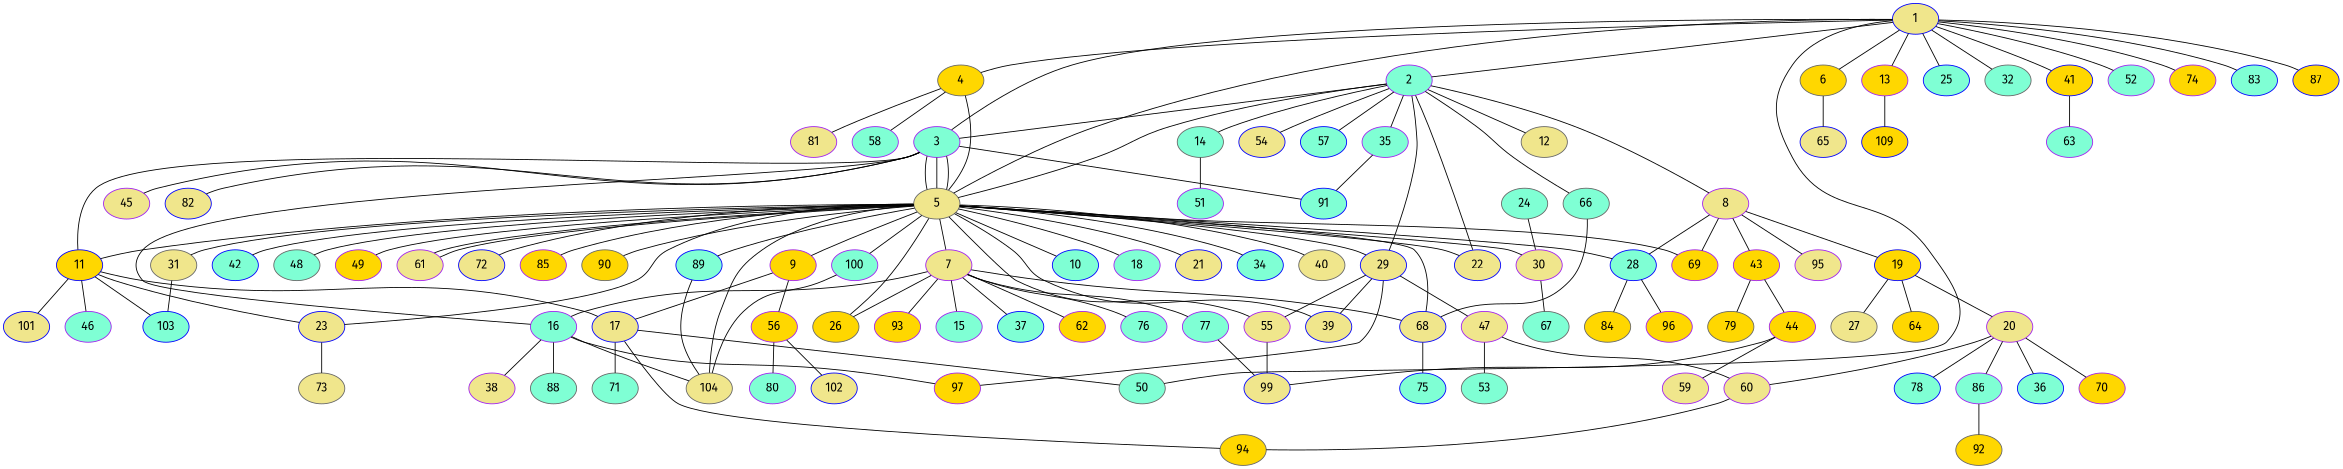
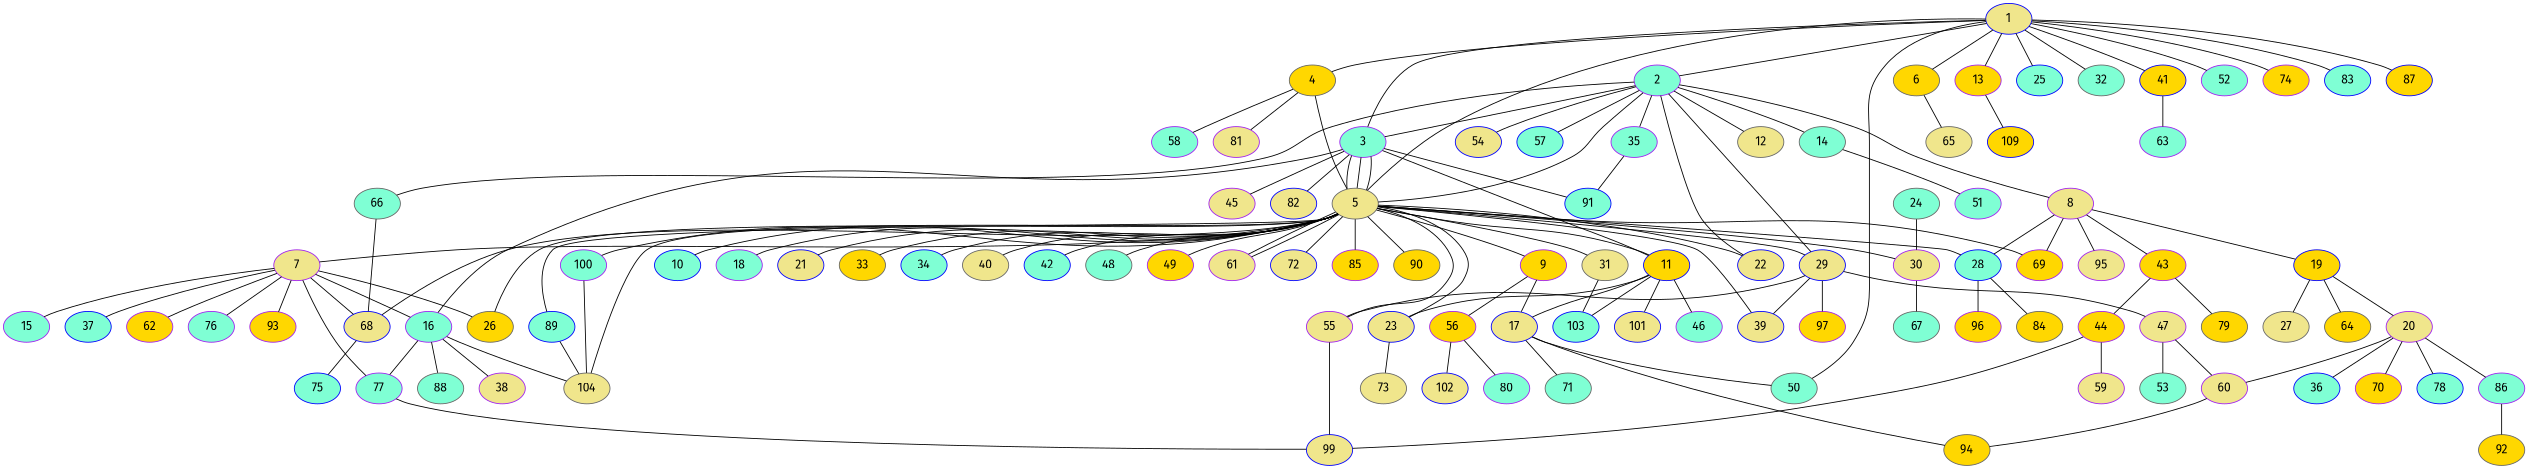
(1823, 142) -> (1949, 142)
none -> (862, 265)
(752, 365) -> (404, 358)
